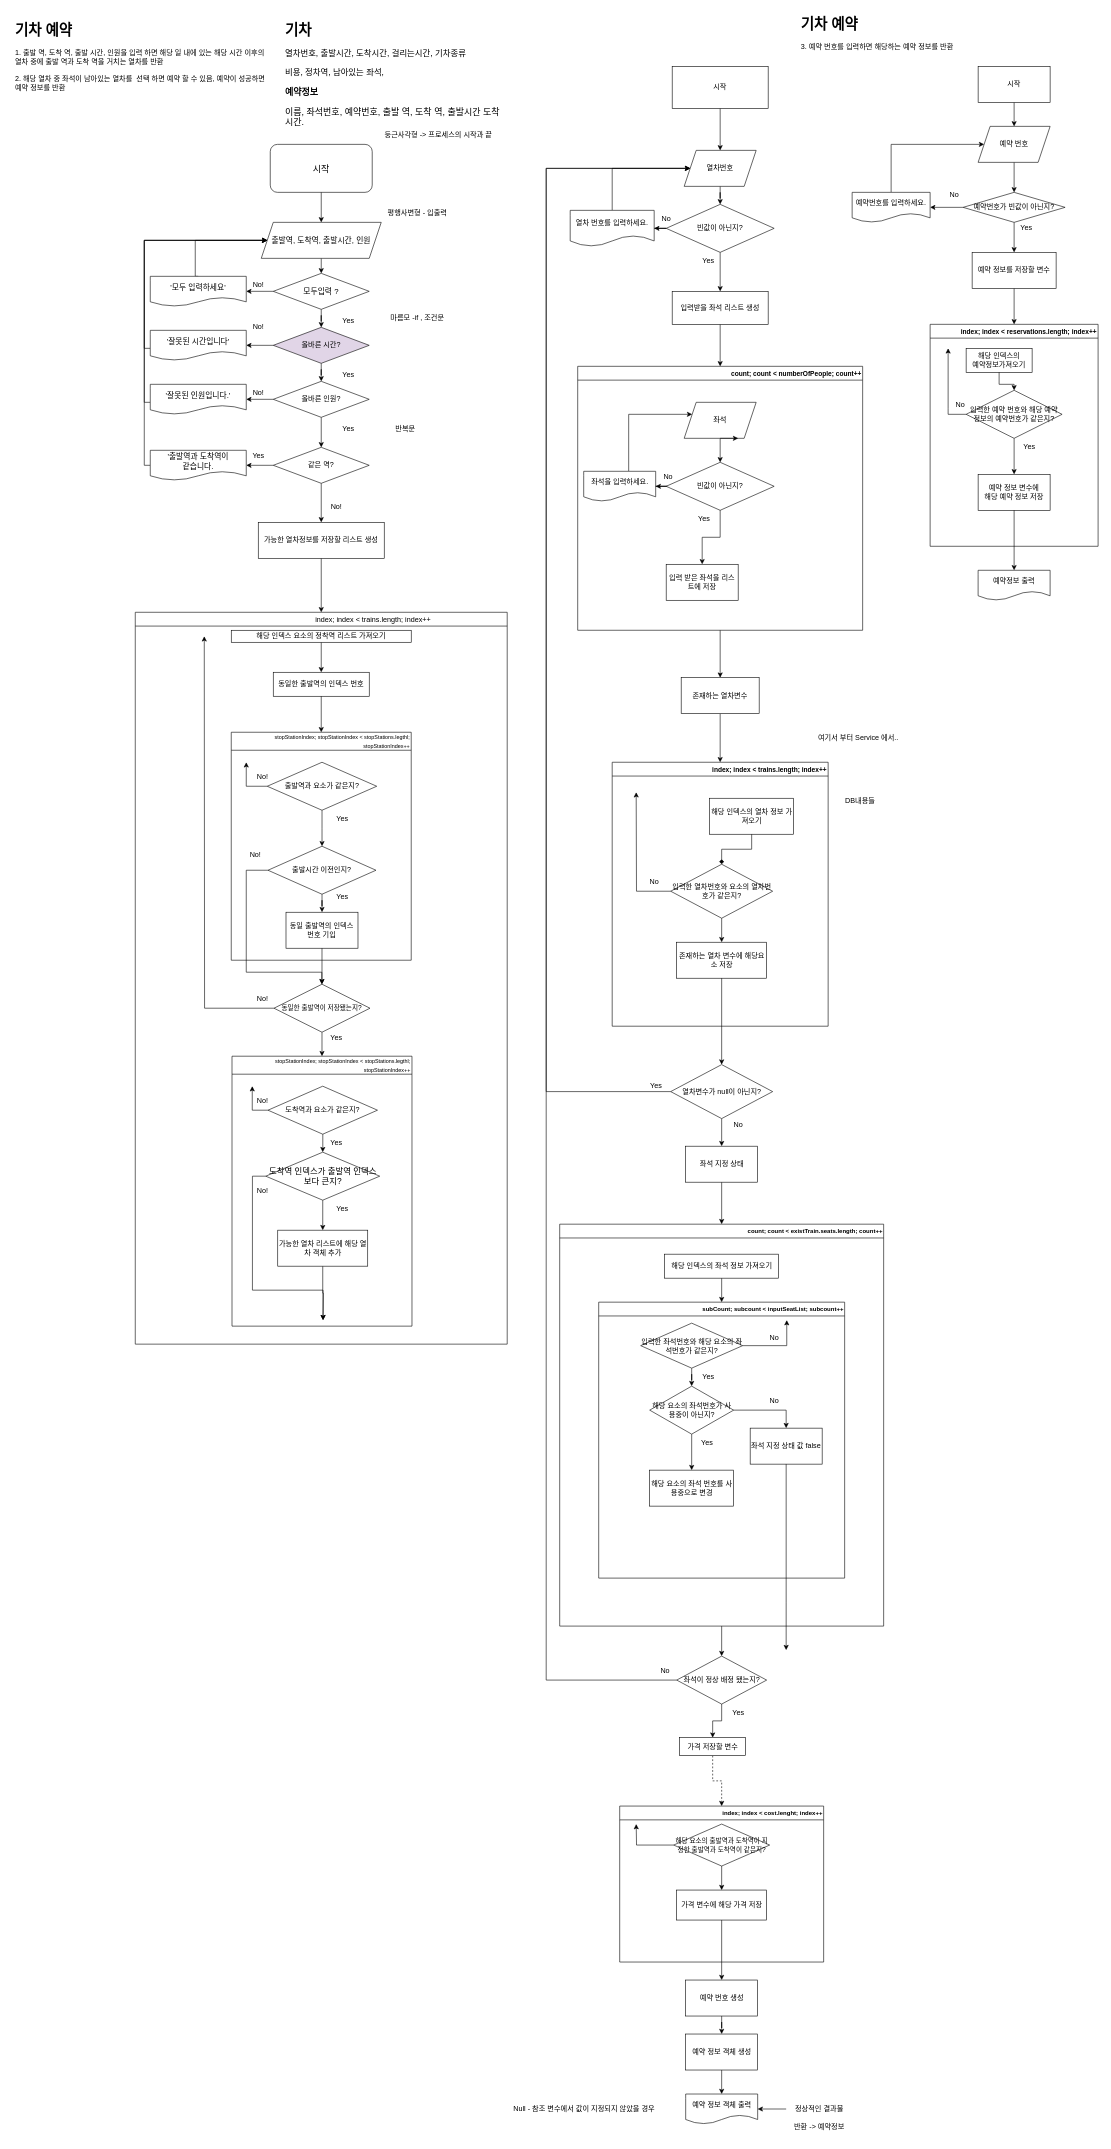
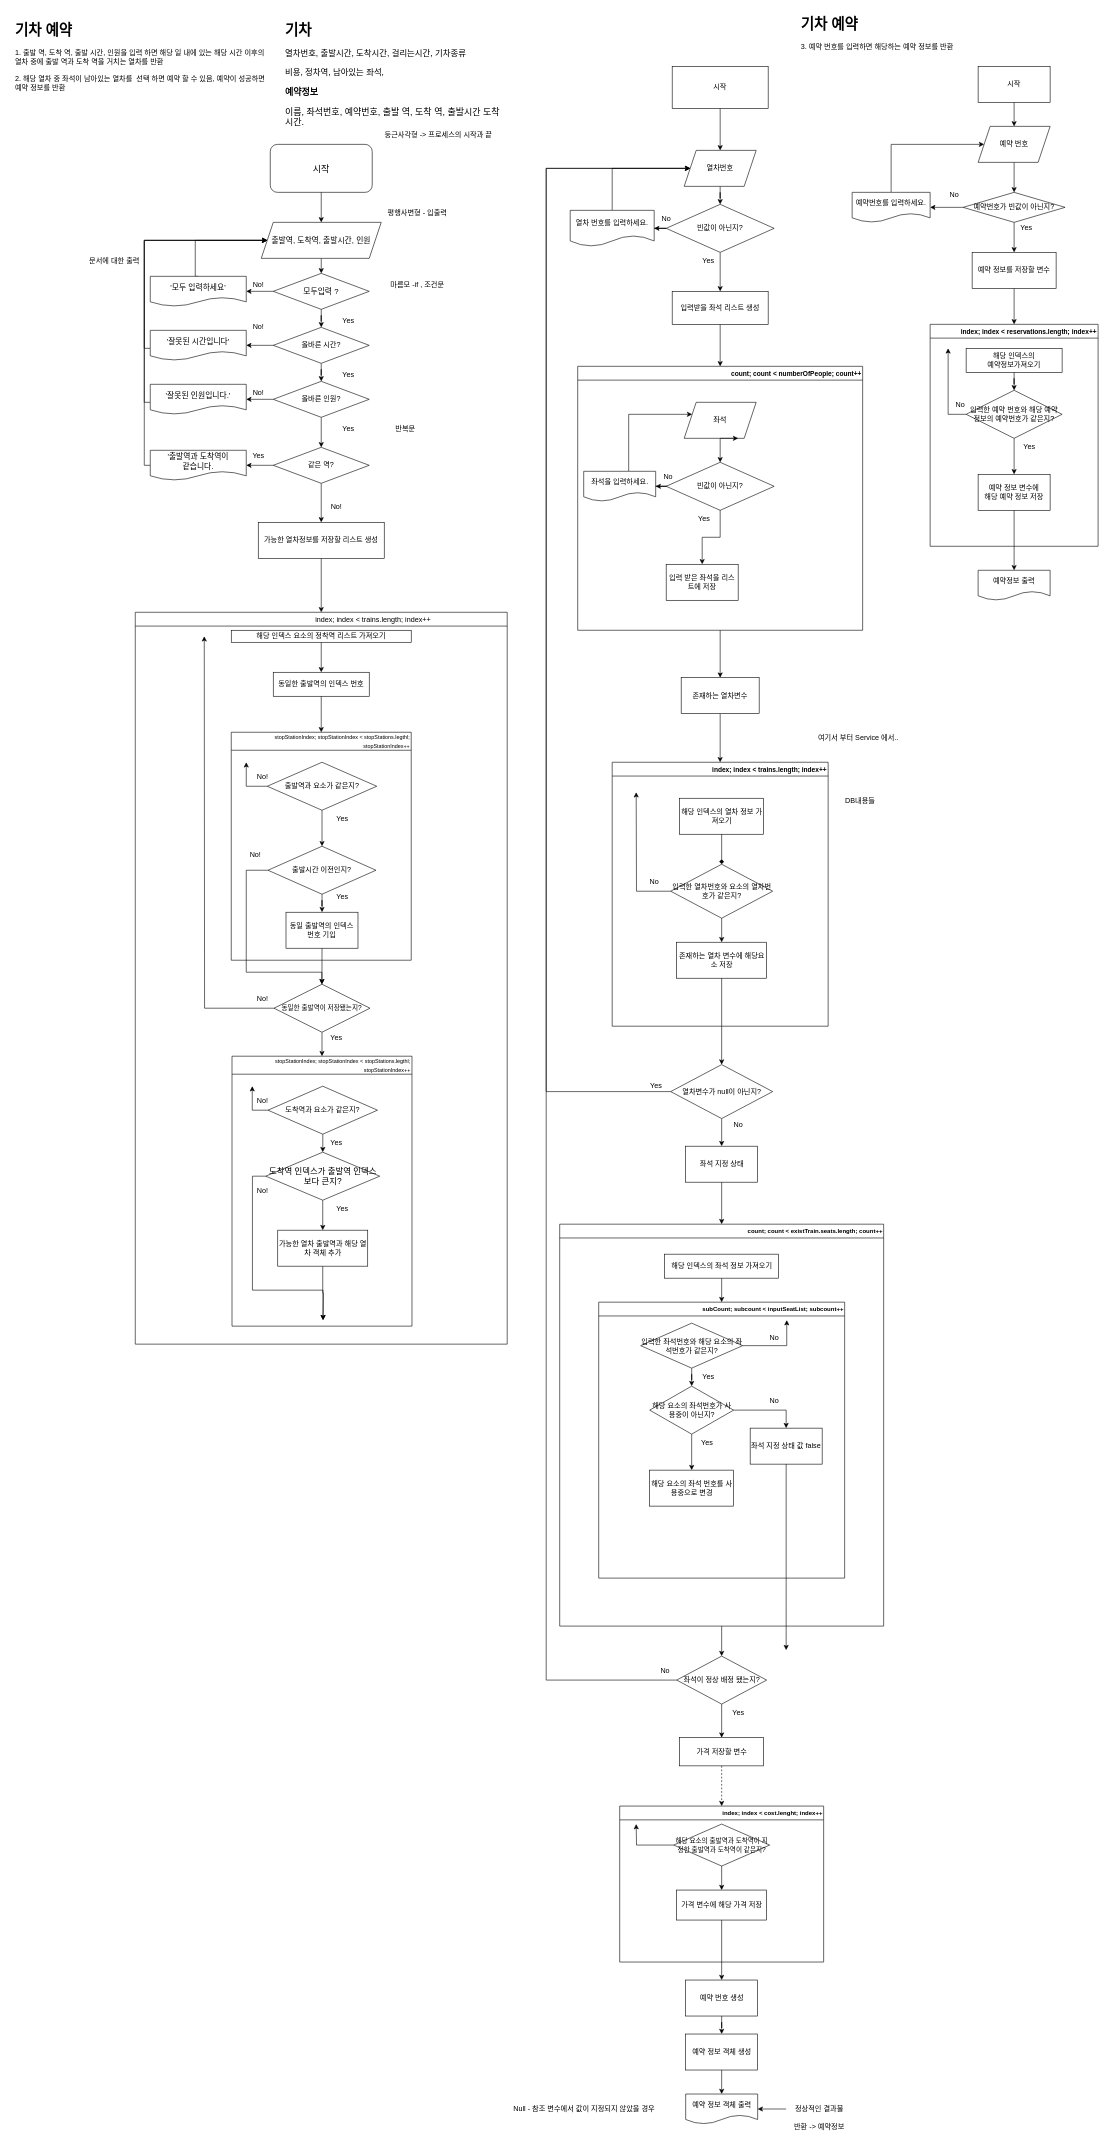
none -> (114, 261)
(417, 318) -> (417, 285)
(321, 345) -> (321, 345)
(999, 360) -> (1014, 360)
(752, 816) -> (722, 816)
(323, 1248) -> (323, 1248)
(713, 1747) -> (722, 1752)
